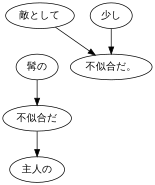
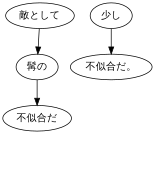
(72, 39) -> (39, 38)
(37, 170) -> none
